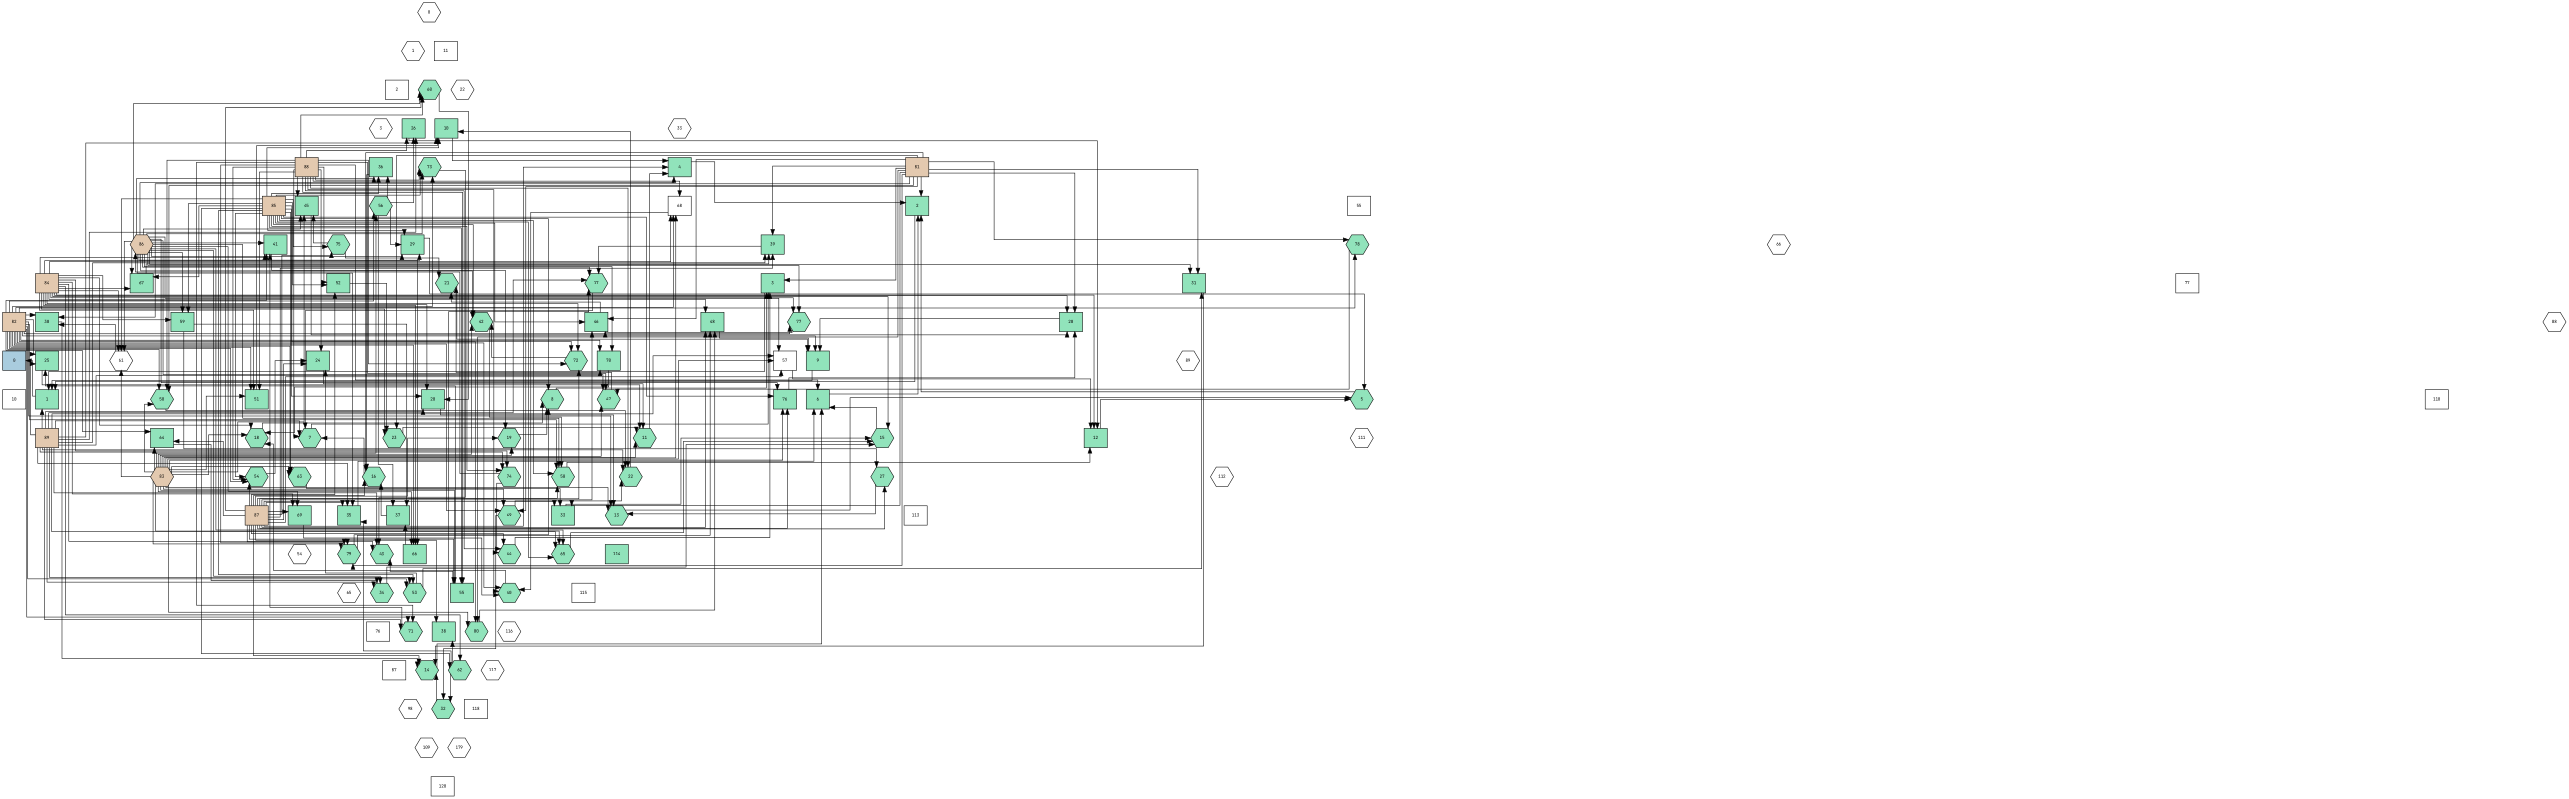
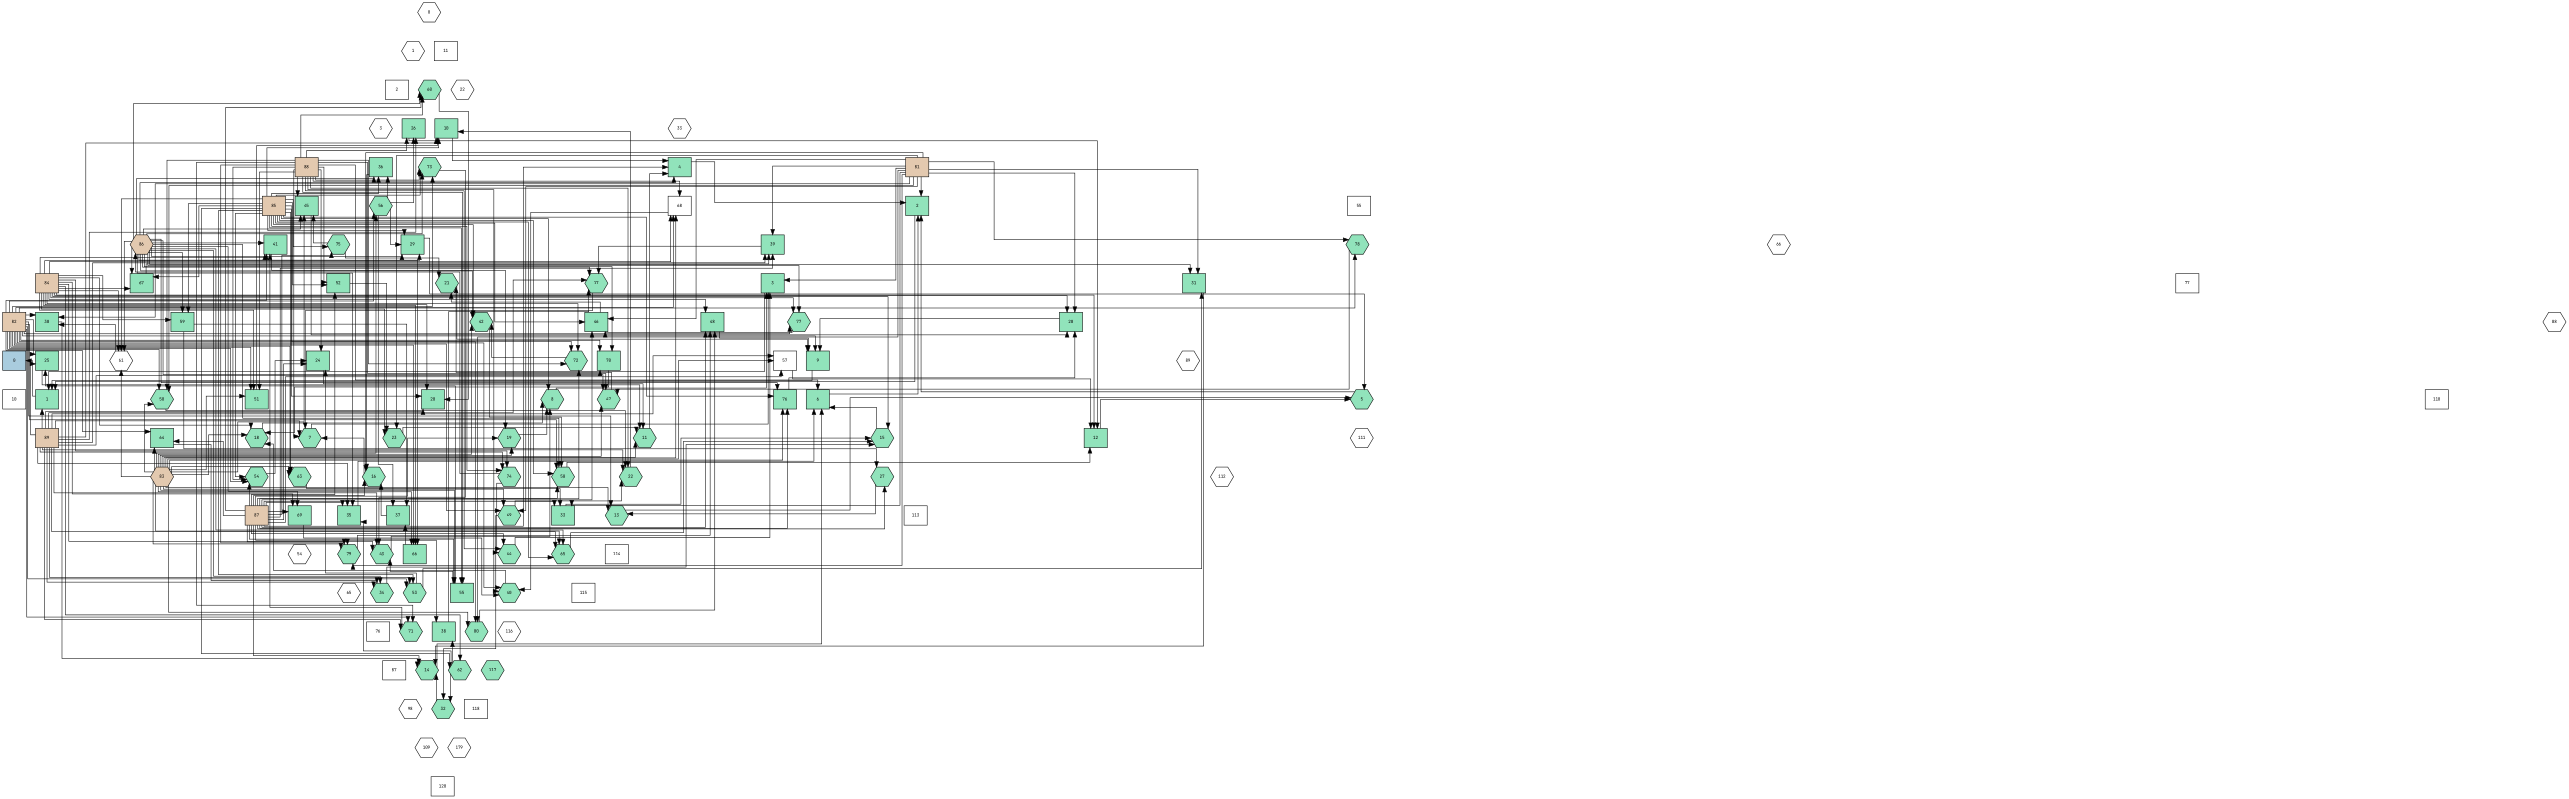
(457, 298) -> none
(567, 415) -> none
(548, 512) -> (550, 510)
(617, 554) -> (617, 554)
(493, 670) -> (493, 670)
